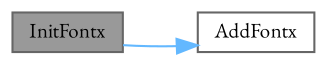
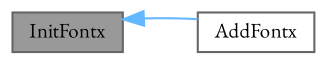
(150, 46) -> (171, 18)
